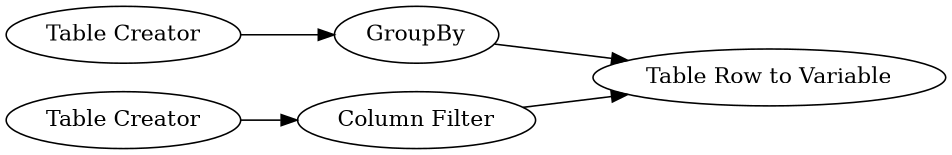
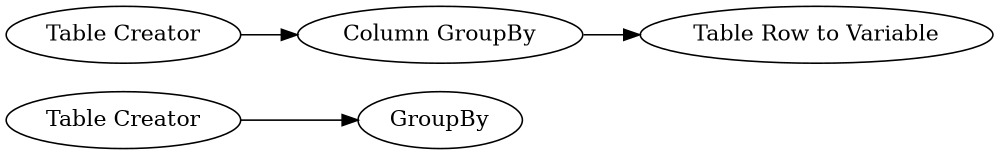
(553, 51) -> none
(417, 120) -> (440, 35)
